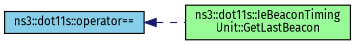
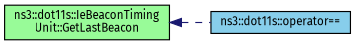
(171, 22) -> (196, 22)
